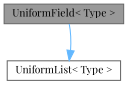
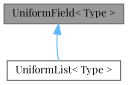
(71, 37) -> (57, 48)
